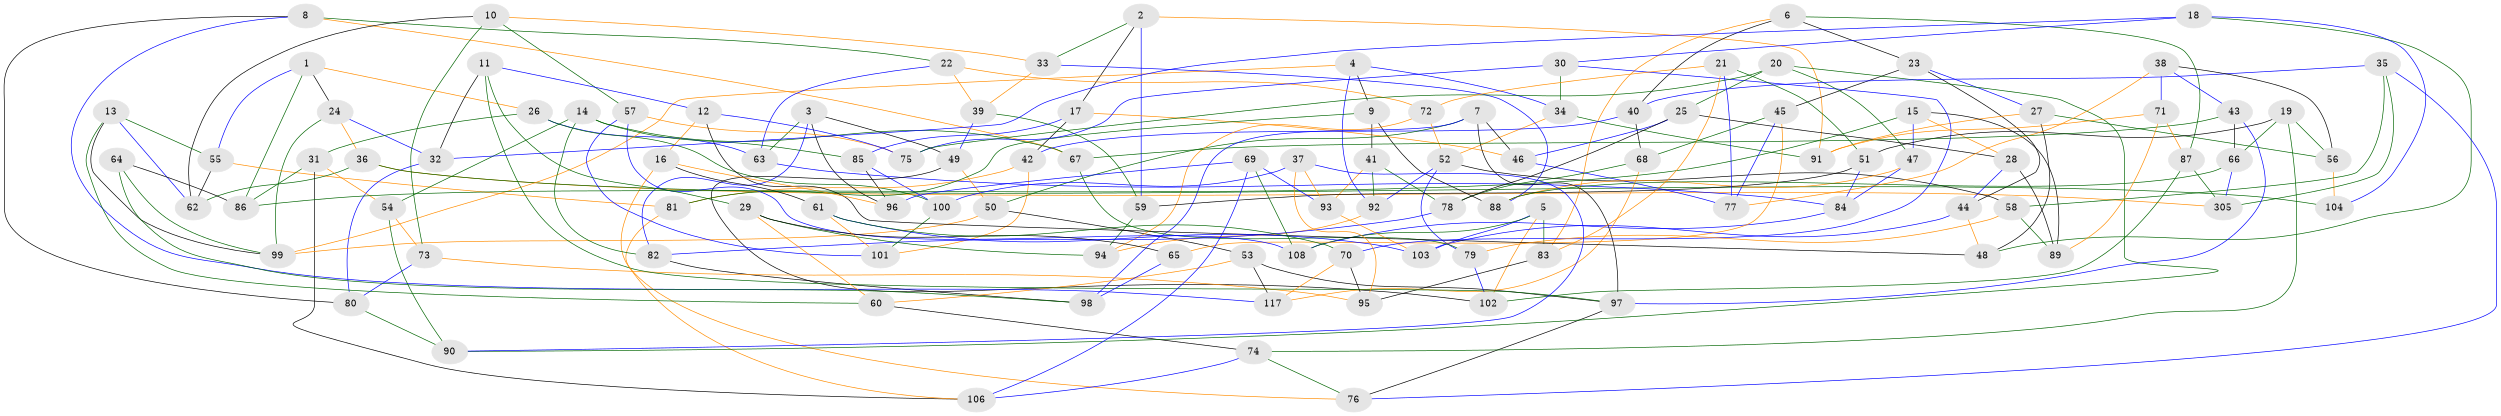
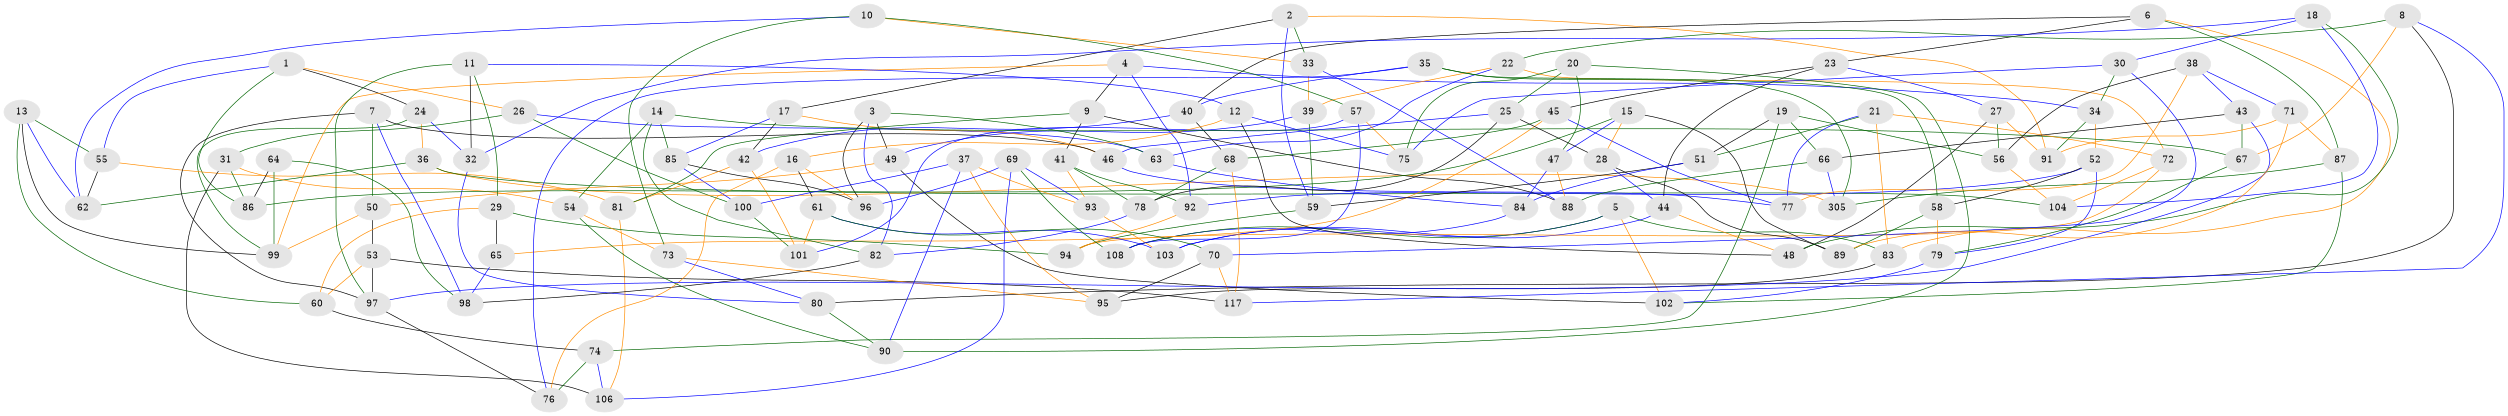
(287, 51) -> (421, 36)
(1436, 136) -> (2104, 188)
